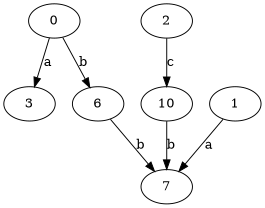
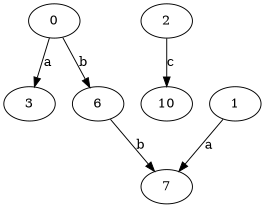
(167, 141) -> none
